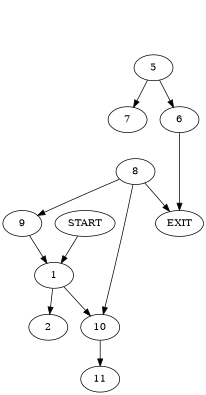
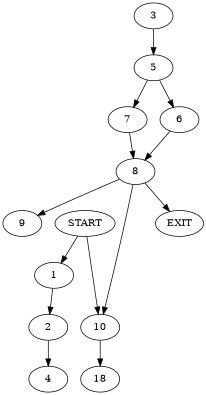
none -> (154, 16)
none -> (131, 142)
(179, 168) -> (160, 143)
(36, 246) -> none
(75, 299) -> (92, 272)
none -> (48, 379)
(100, 379) -> (100, 379)
